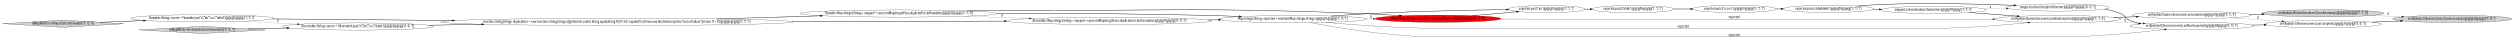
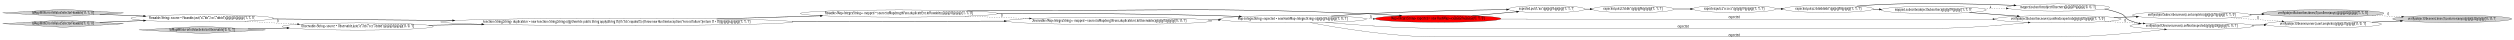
none -> (63, 13)
